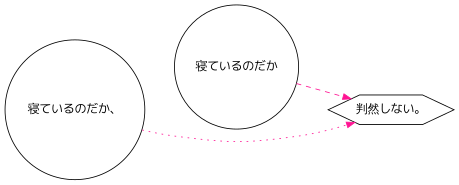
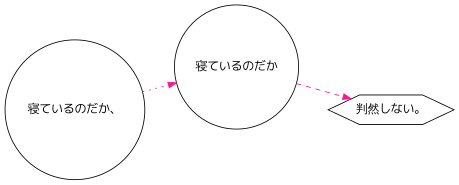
(245, 141) -> (156, 88)
